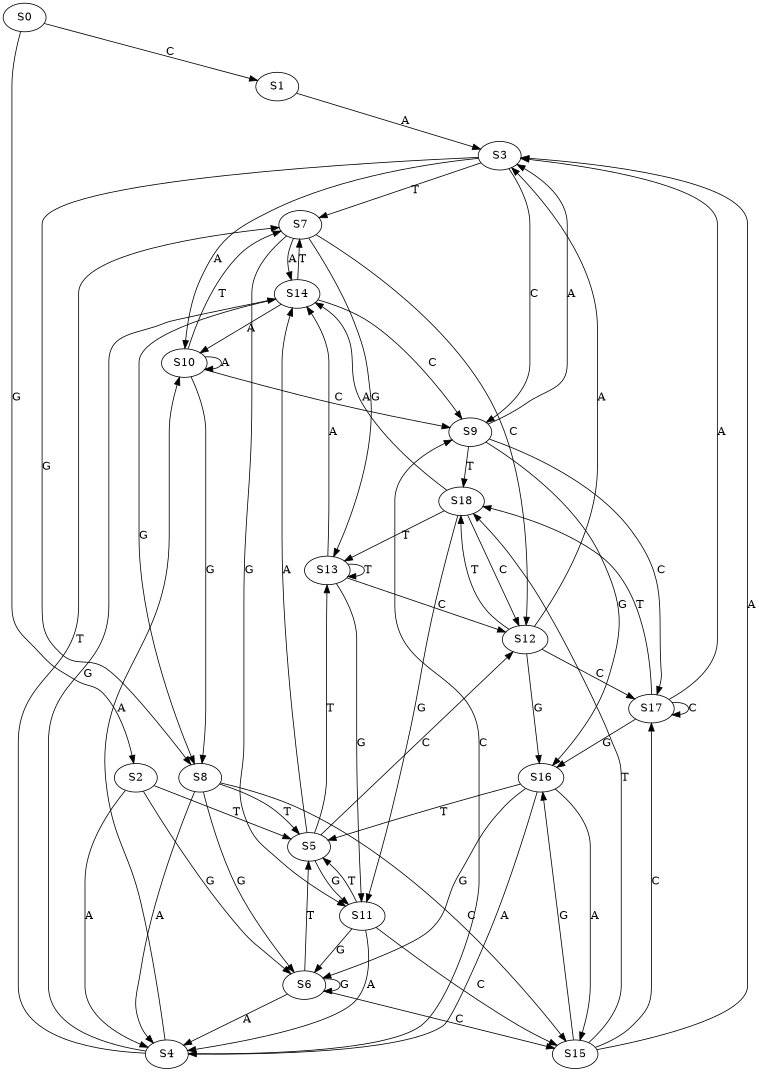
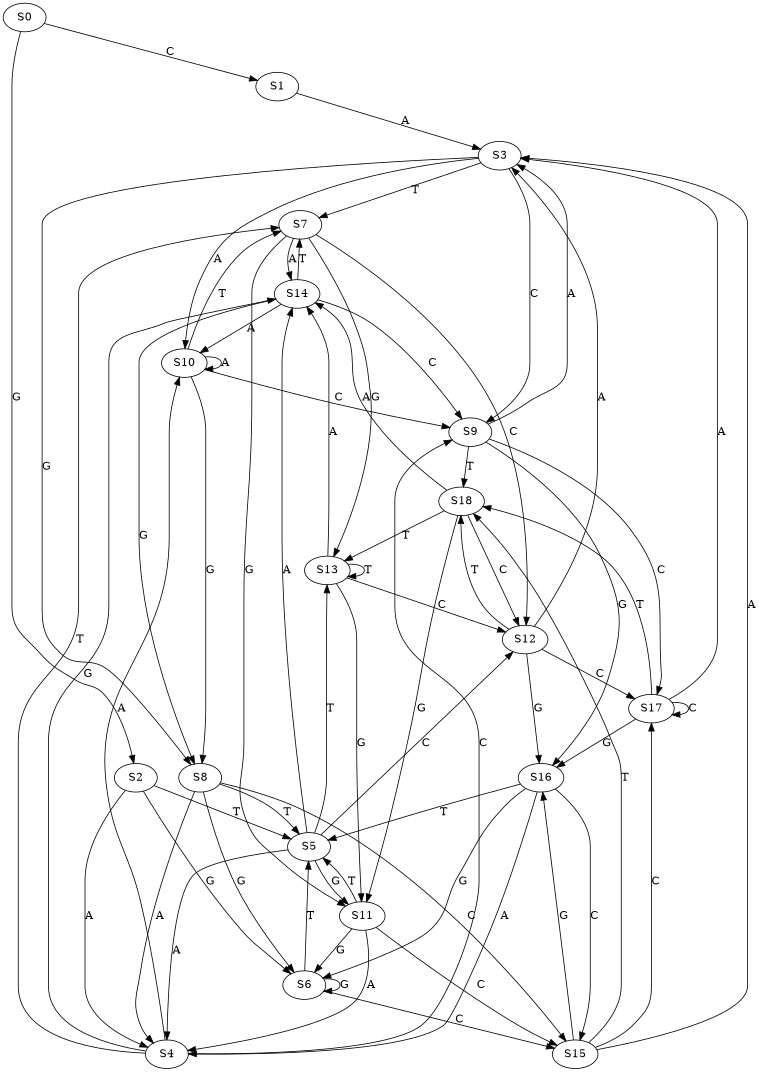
(595, 916) -> (595, 916)
(239, 1018) -> (181, 903)
